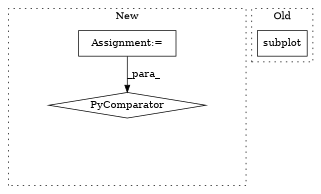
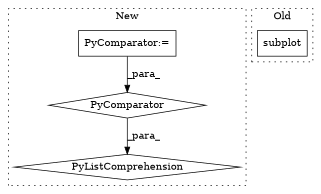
(127, 43) -> (127, 43)
none -> (127, 167)
